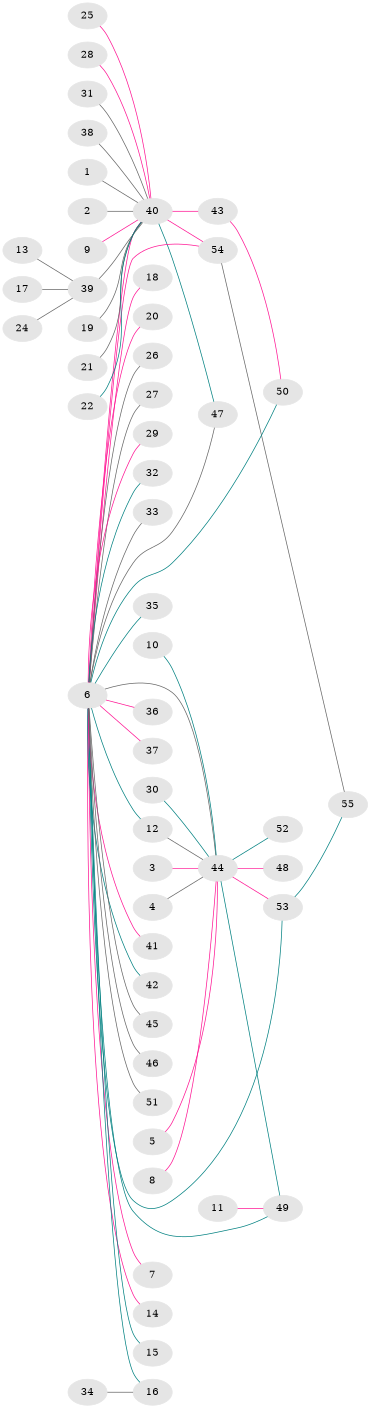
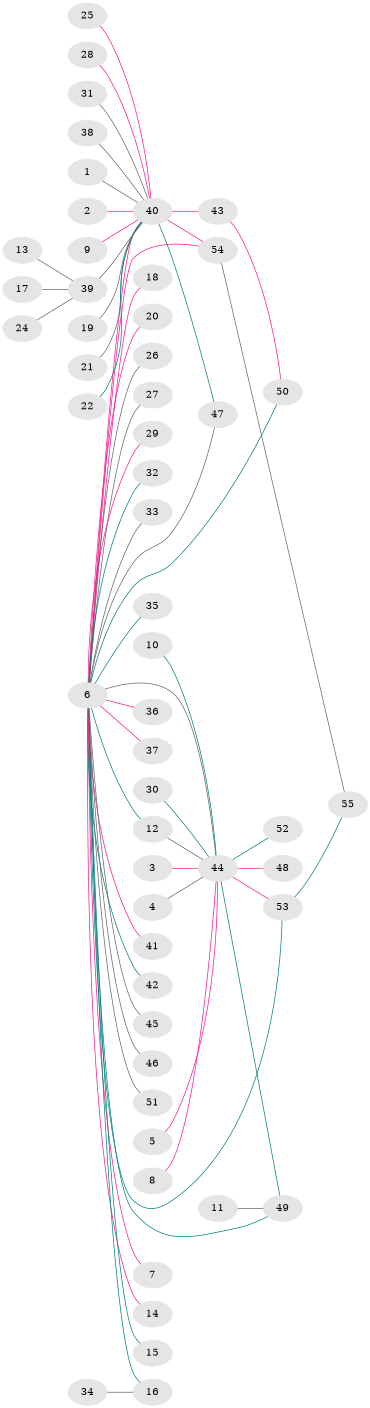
(120, 211) -> (120, 211)
(250, 1208) -> (250, 1208)
